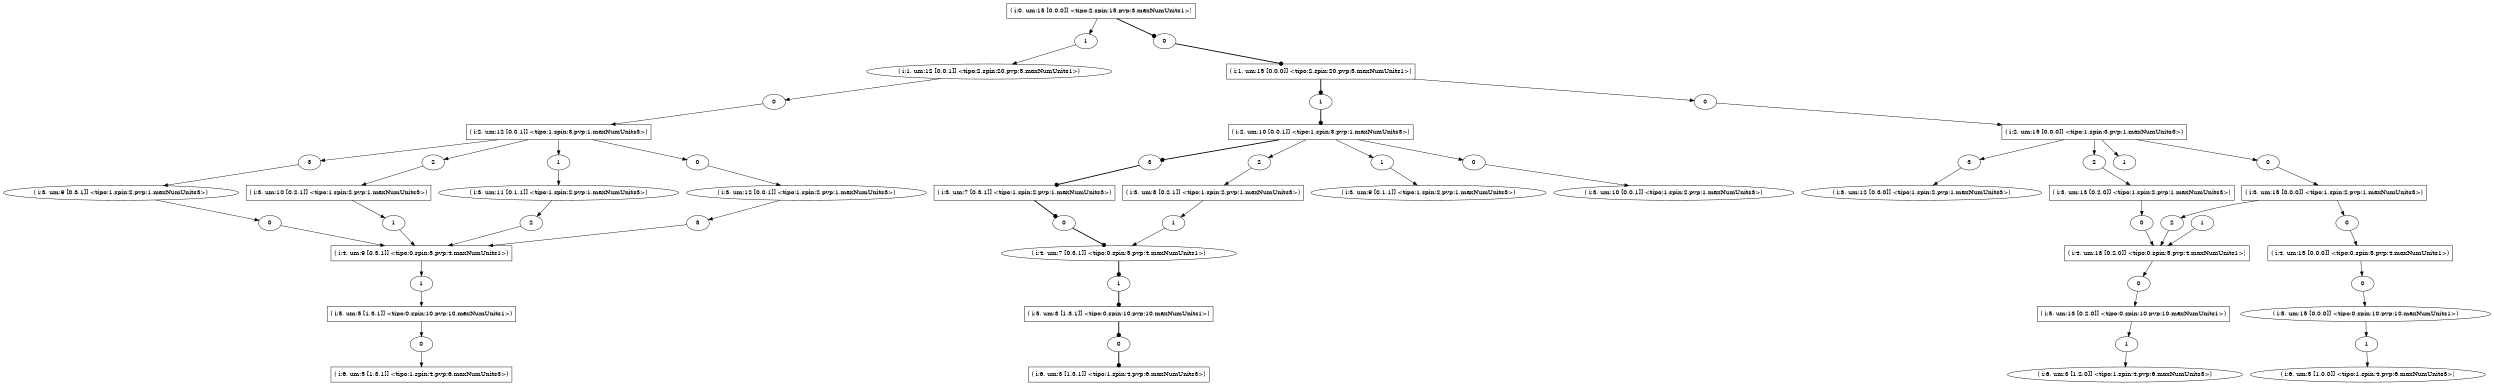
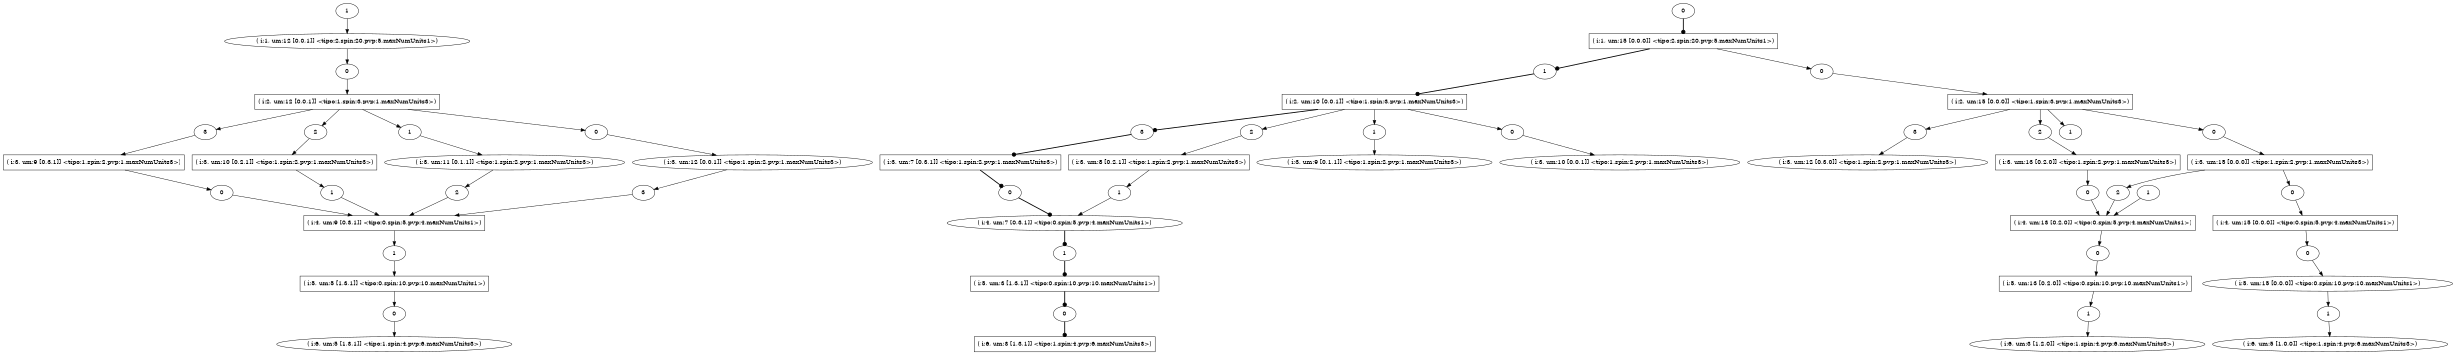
(1101, 11) -> none
(121, 193) -> (94, 162)
(421, 375) -> (394, 344)
